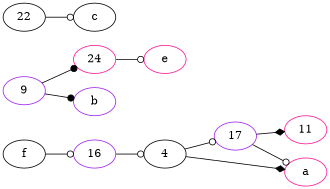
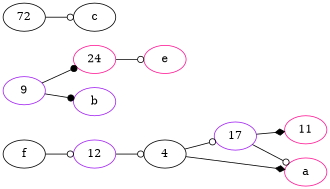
(24, 17) -> (24, 17)
(95, 154) -> (95, 154)
